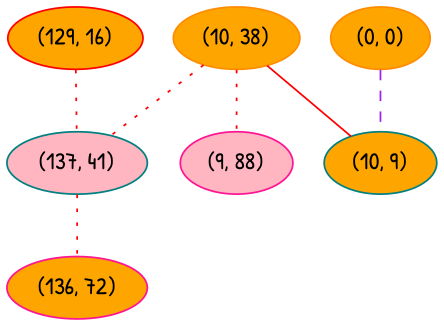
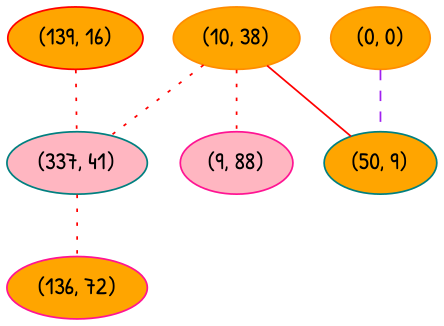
(75, 38) -> (75, 38)
(77, 163) -> (77, 163)
(380, 163) -> (380, 163)
